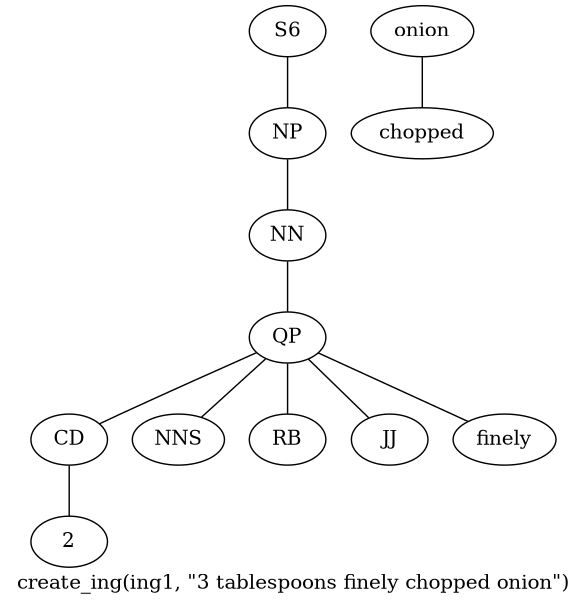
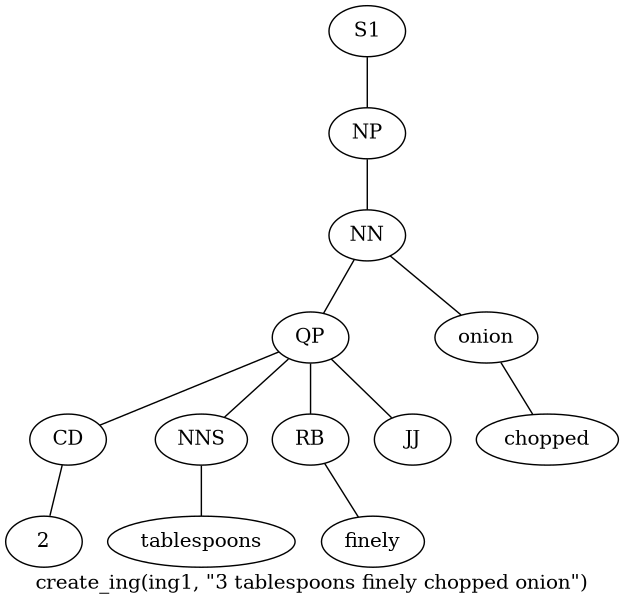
(288, 31) -> (367, 31)
none -> (426, 285)
(393, 387) -> (342, 490)
none -> (201, 542)
